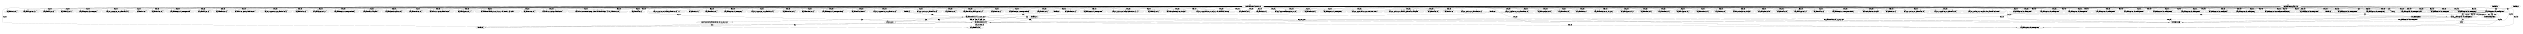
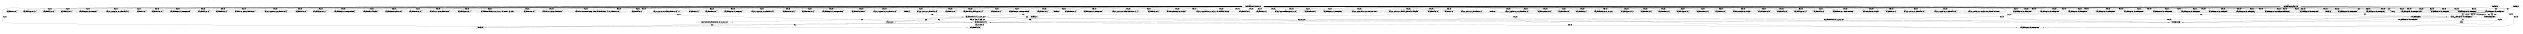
(1843, 12) -> (1843, 12)
